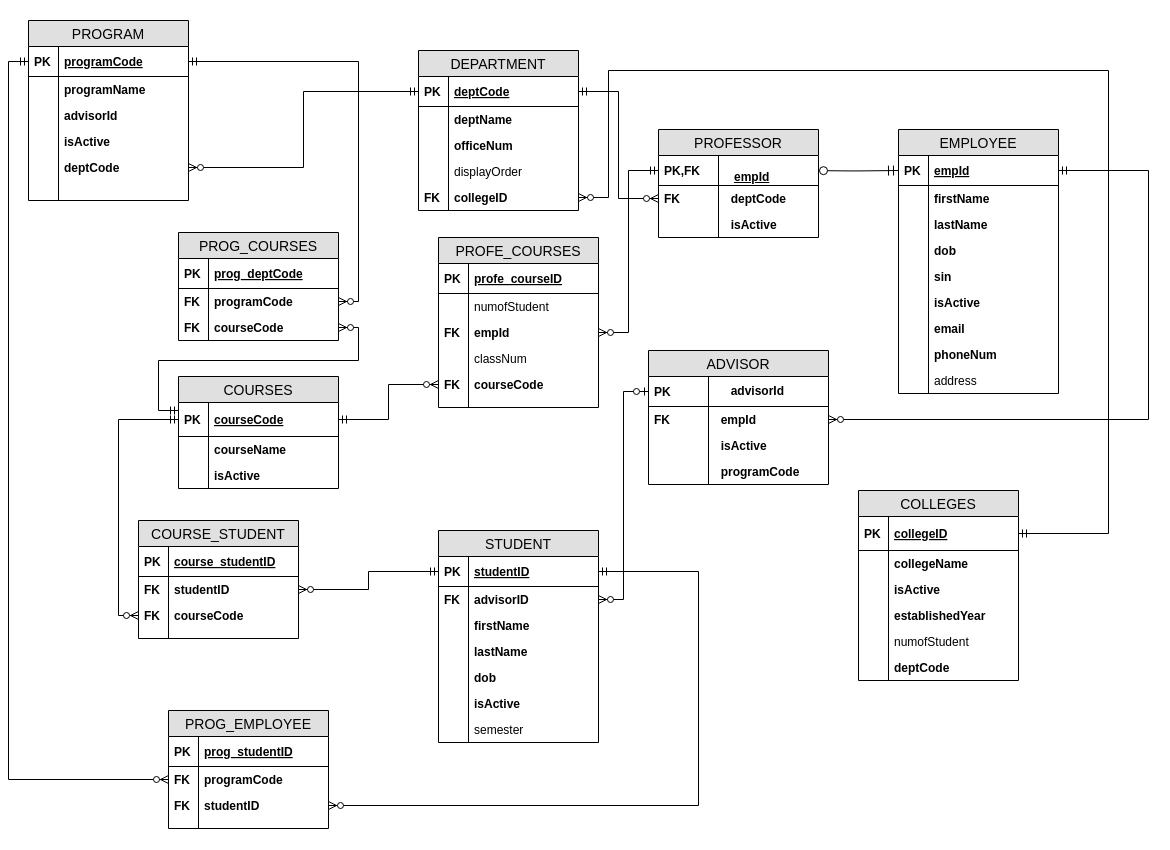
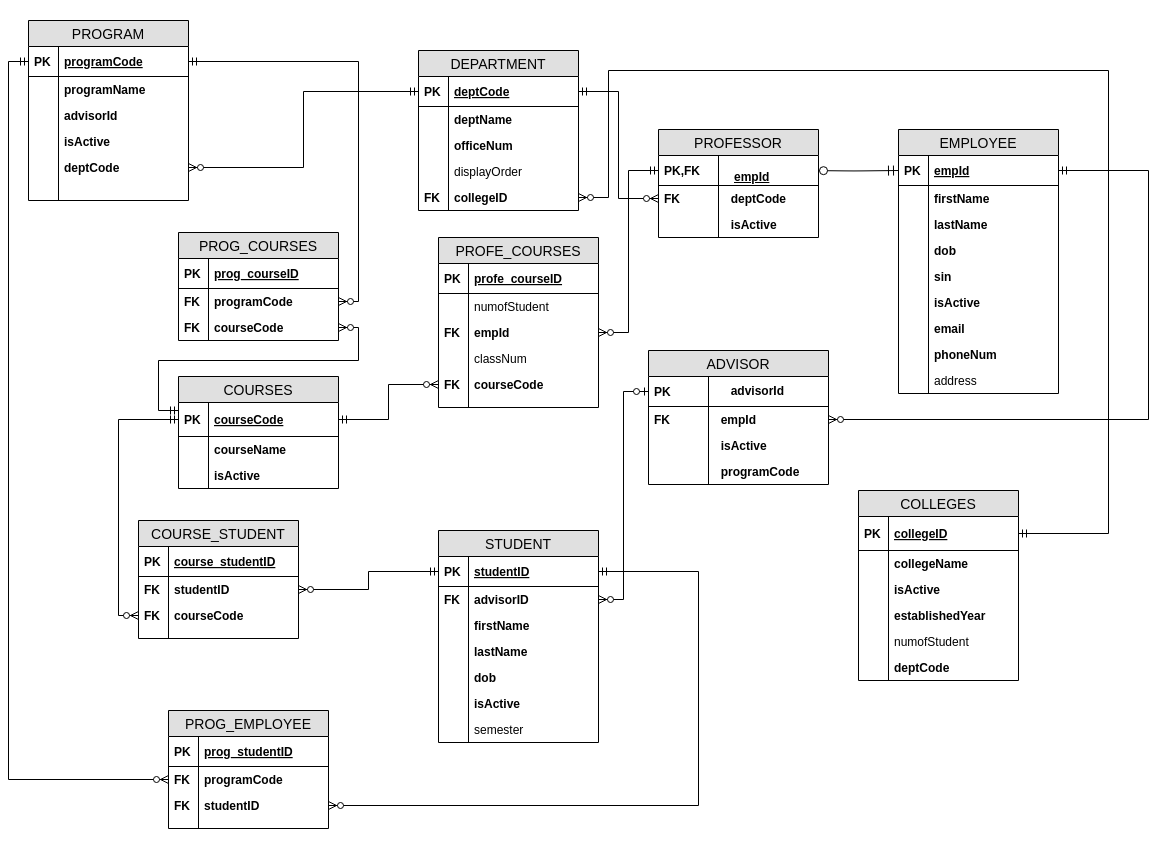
(258, 274) -> (258, 274)
